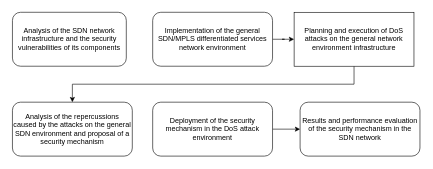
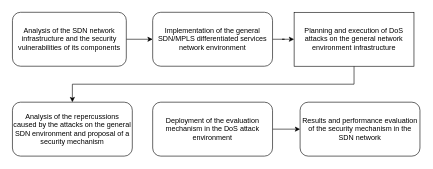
none -> (147, 39)
(213, 129) -> (213, 129)
